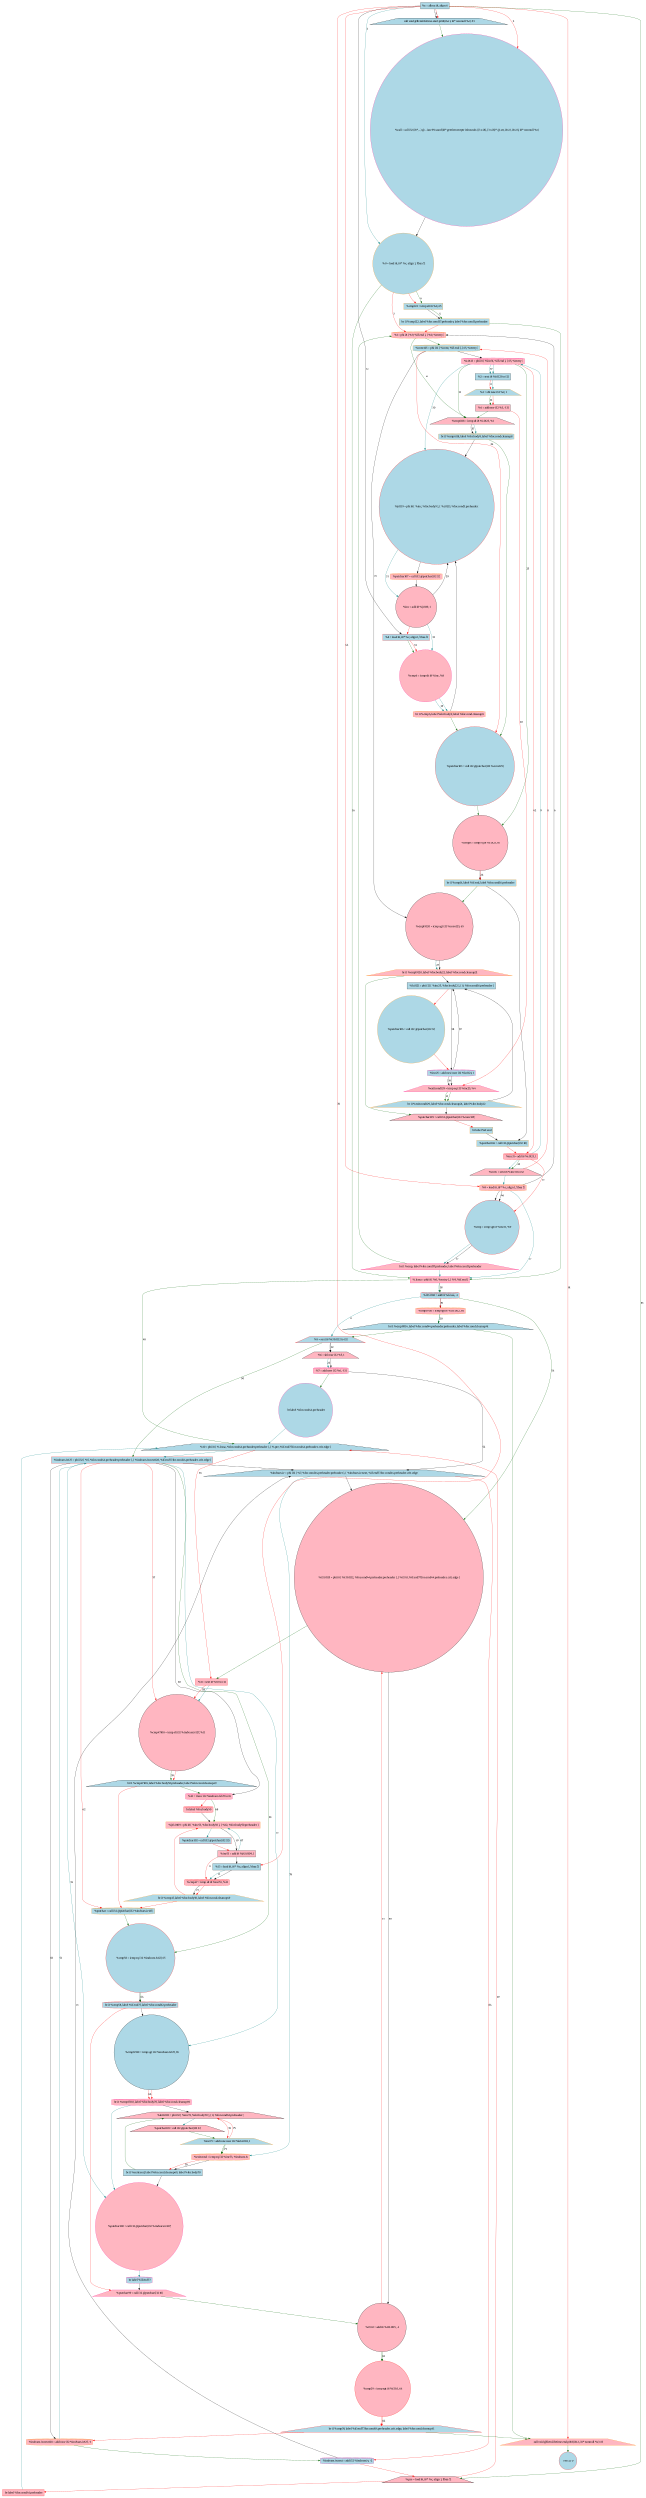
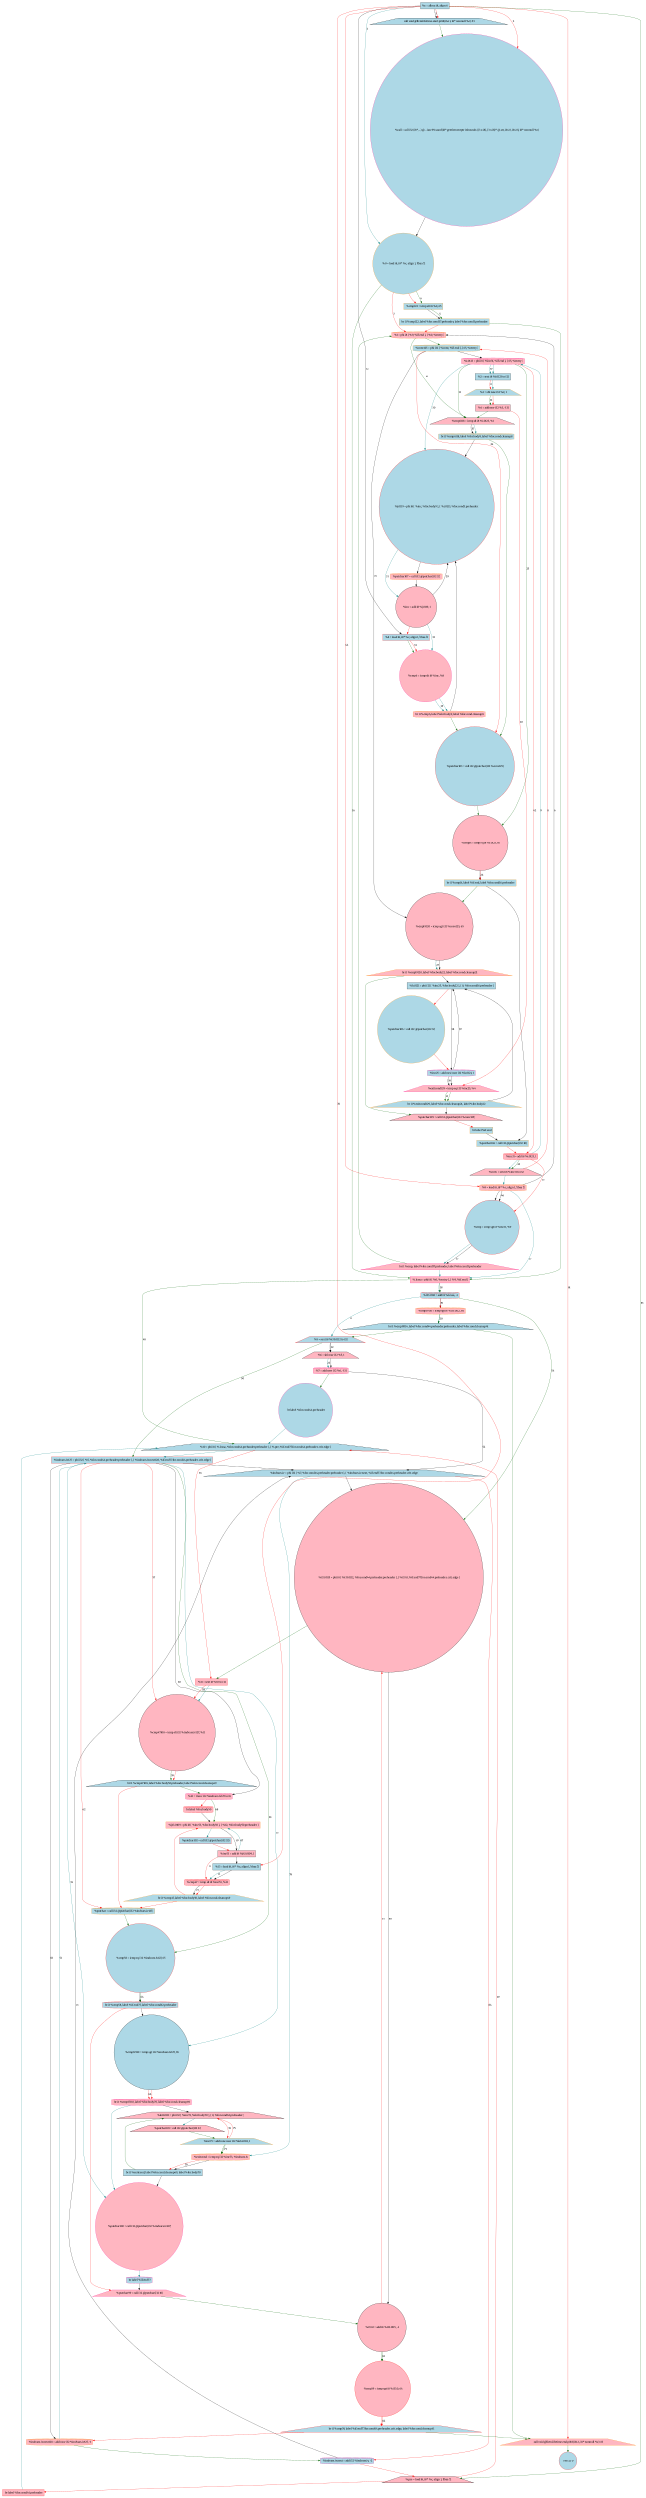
(383, 2389) -> (383, 2389)
